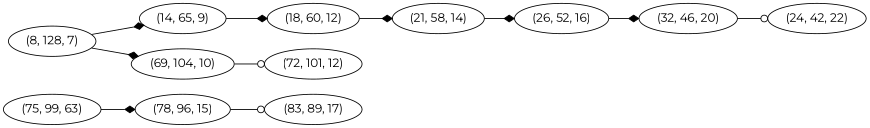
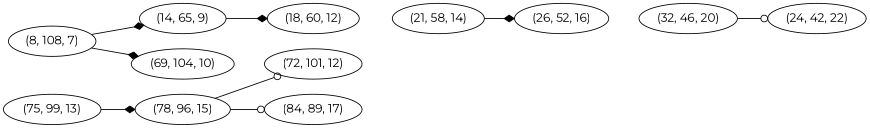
(371, 19) -> none
(619, 19) -> none
(52, 41) -> (52, 41)
(246, 64) -> (245, 88)
(52, 109) -> (52, 109)
(313, 109) -> (313, 109)
